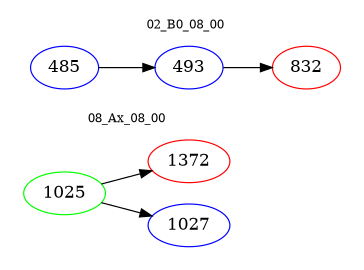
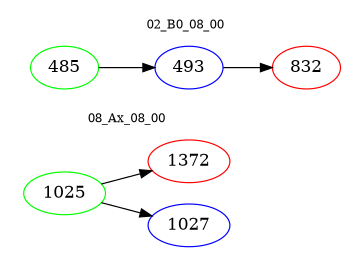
(65, 68) -> (65, 68)
